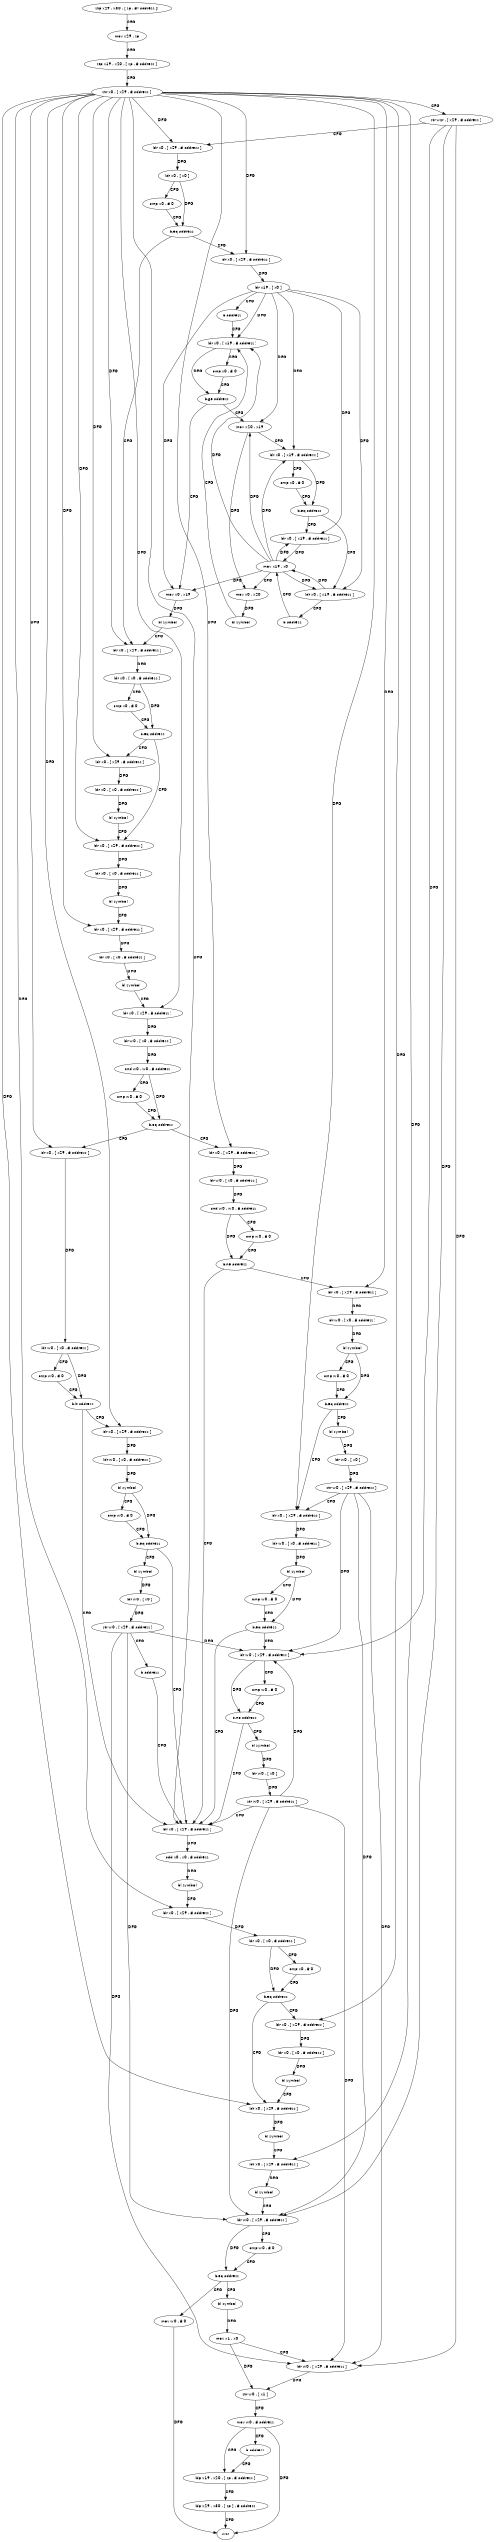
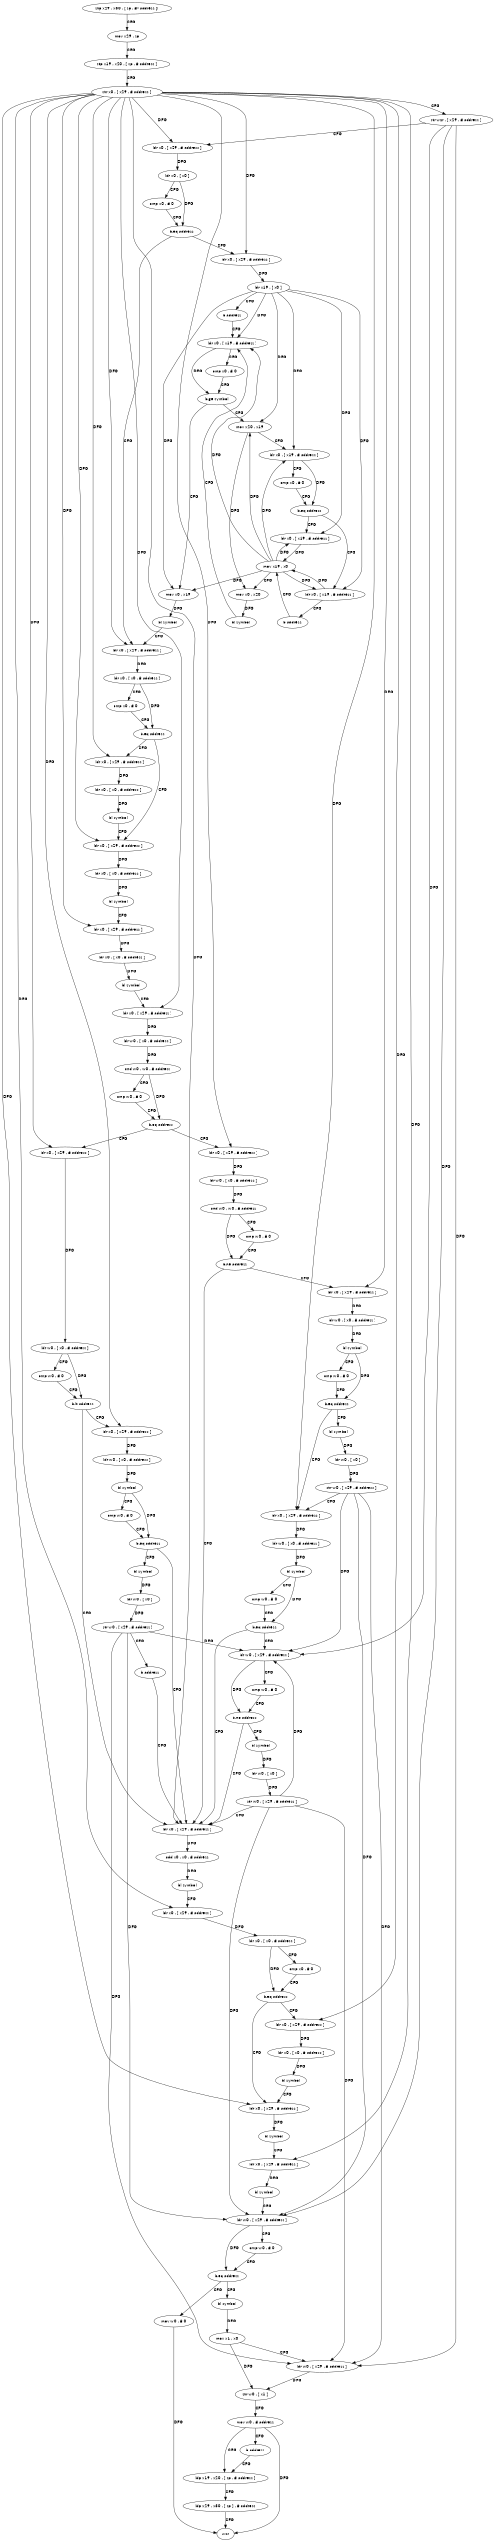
(217, 399) -> (217, 399)
